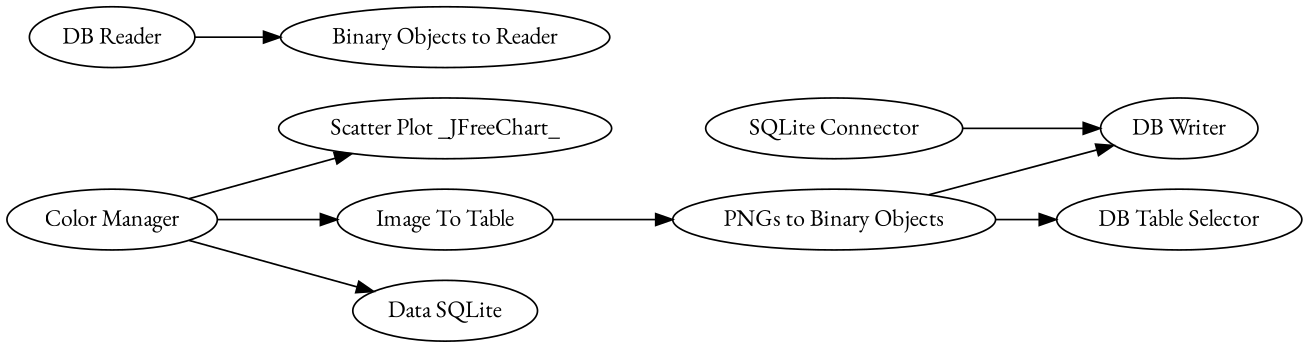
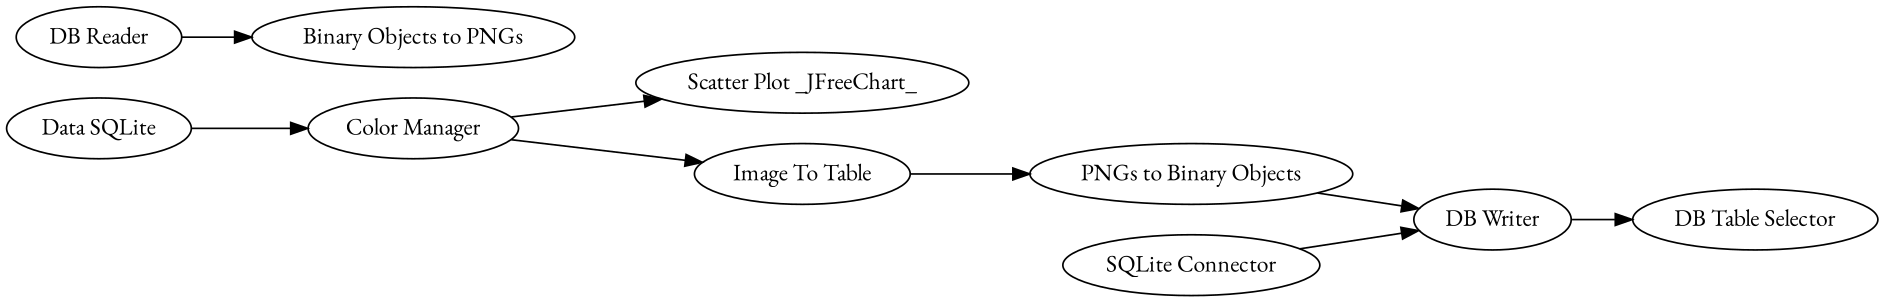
(445, 37) -> (413, 37)
(1017, 220) -> (1593, 220)
(273, 264) -> (241, 128)
